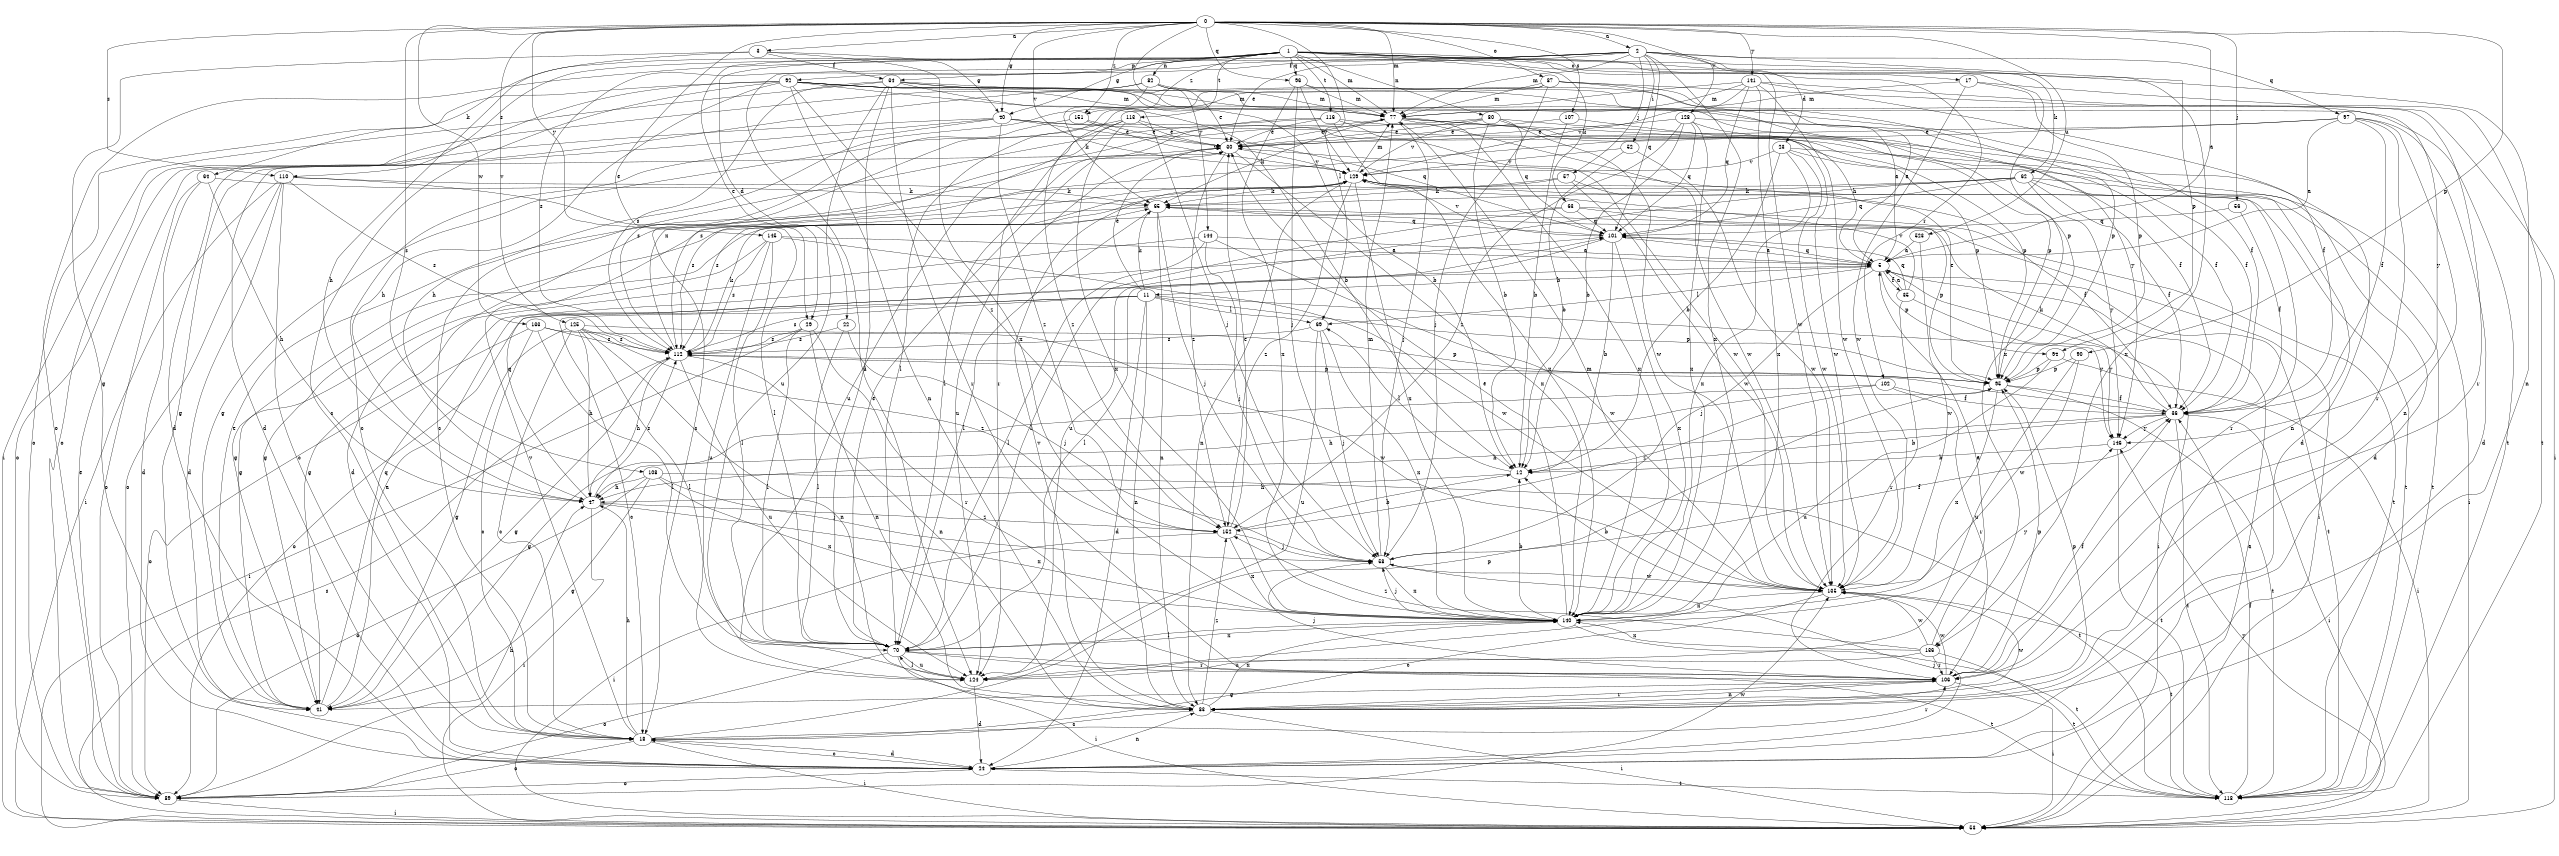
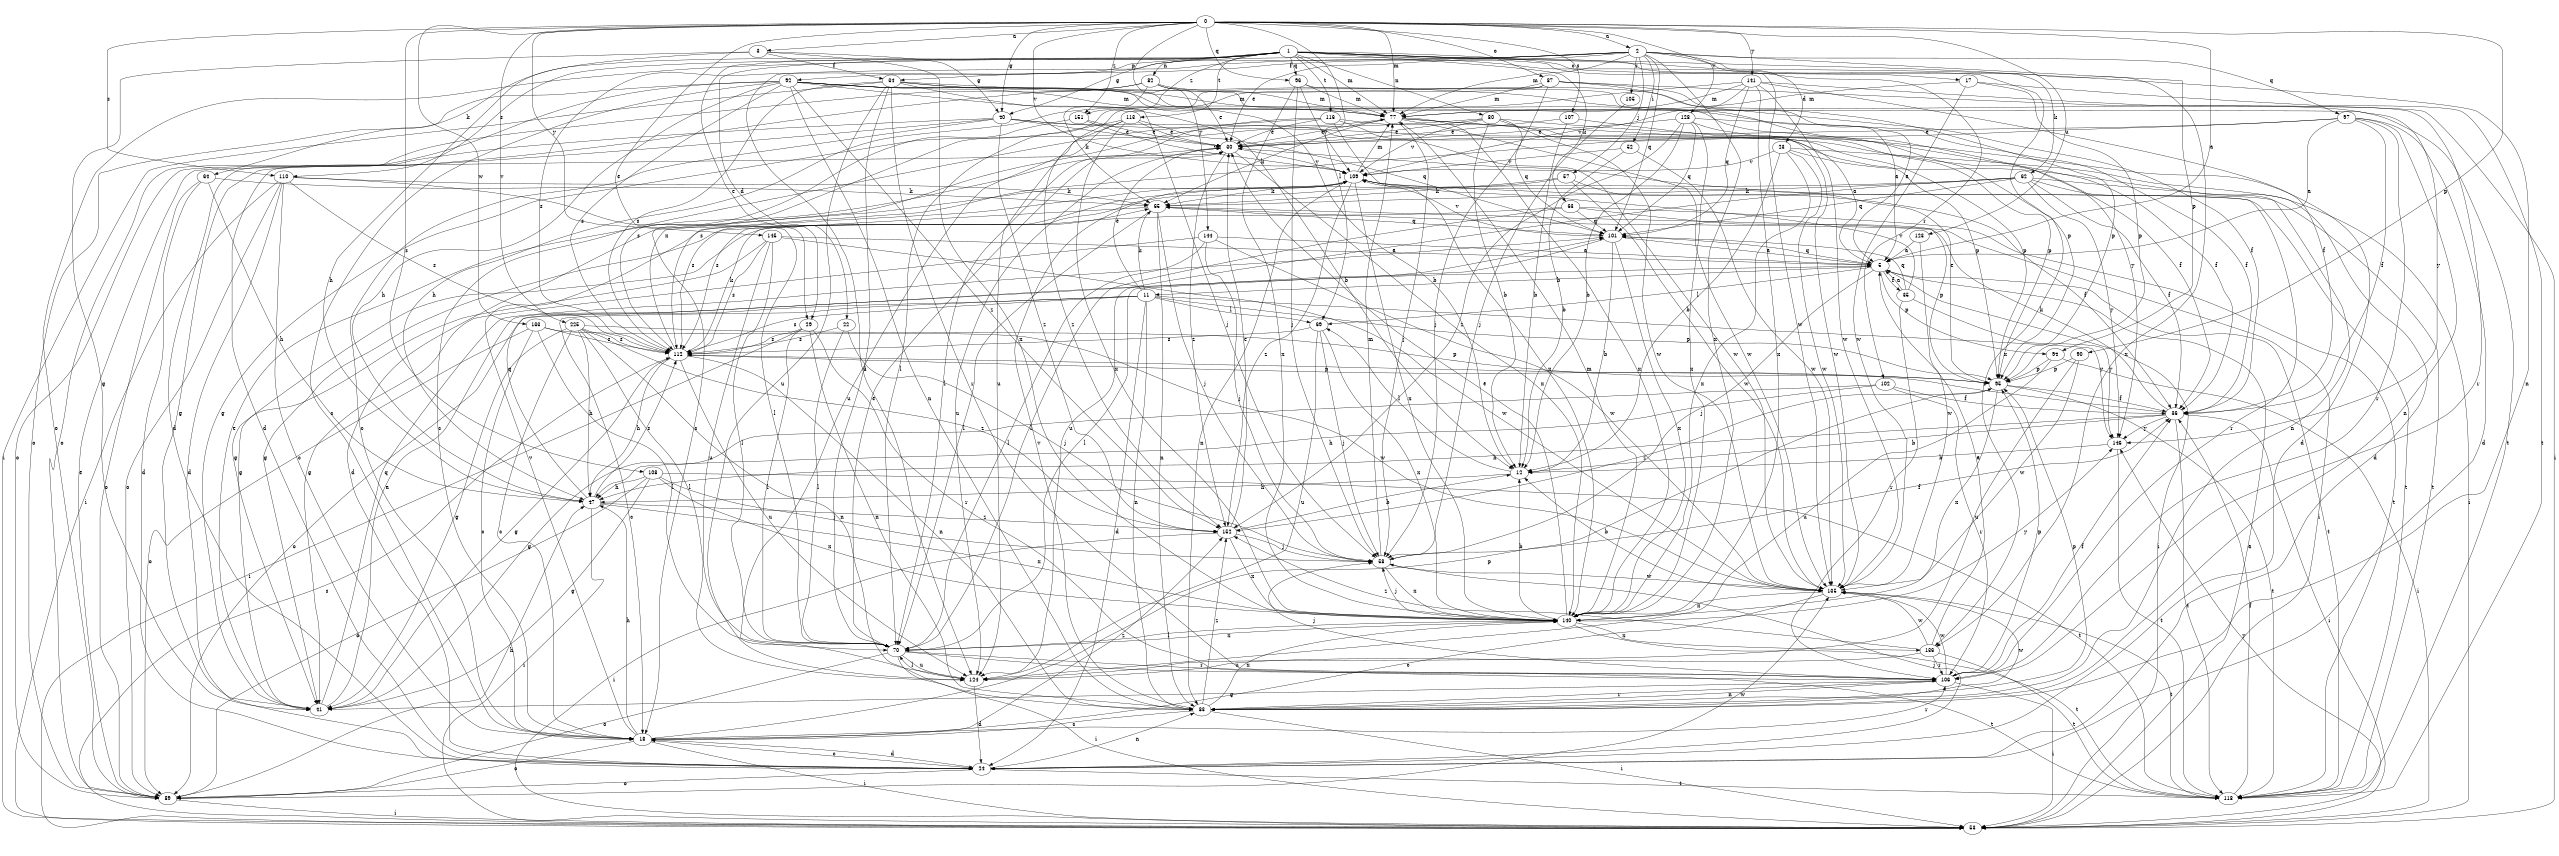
none -> (1630, 99)
(1354, 177) -> (1354, 177)
(1855, 192) -> (1855, 192)
none -> (604, 197)
(2237, 207) -> none
(1920, 236) -> (1920, 236)
(575, 325) -> (575, 325)
(999, 384) -> (999, 384)
(1748, 647) -> (1745, 647)
none -> (982, 721)
